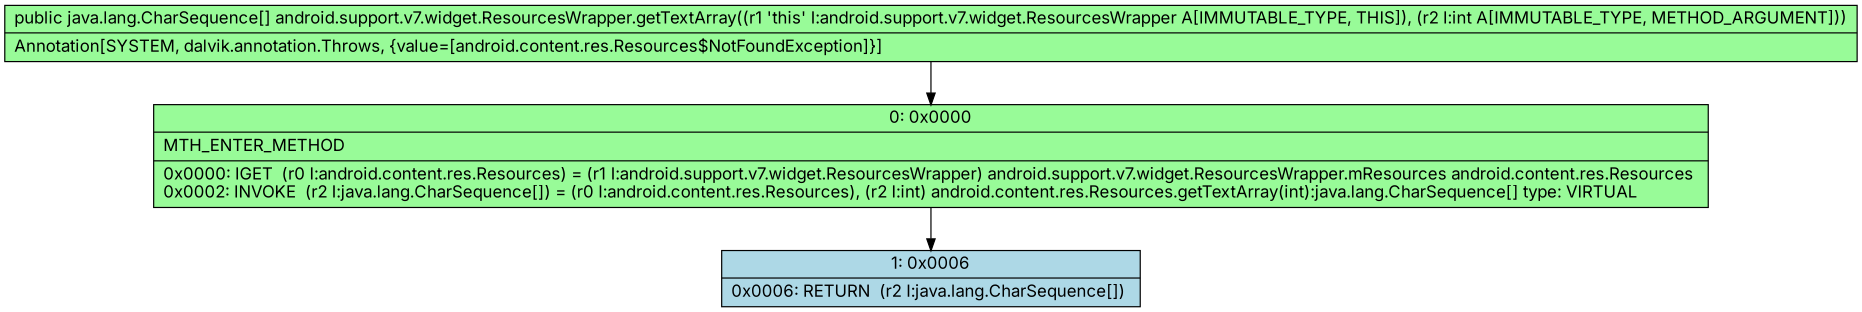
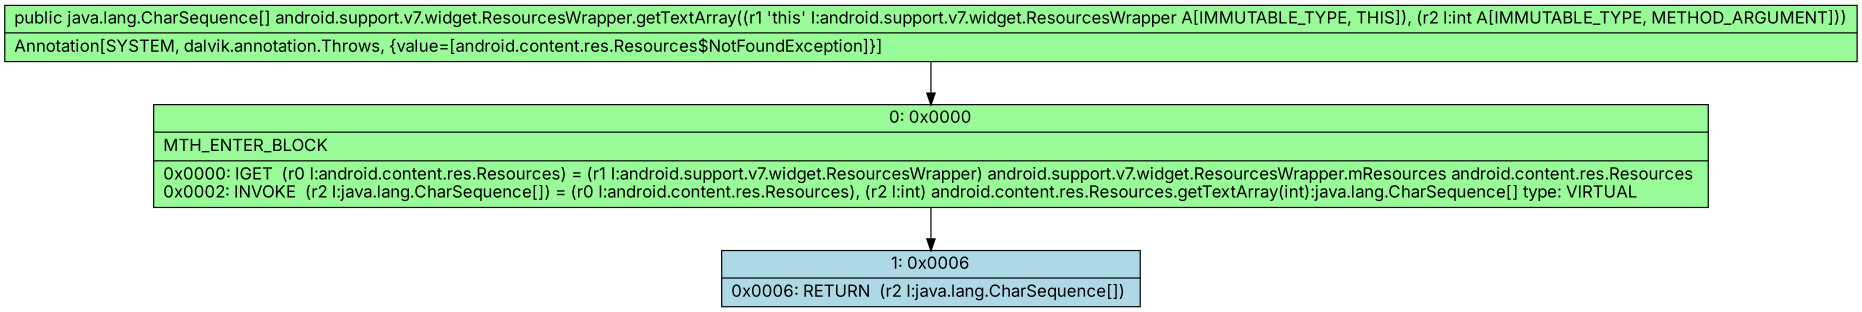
(254, 146) -> (246, 146)
